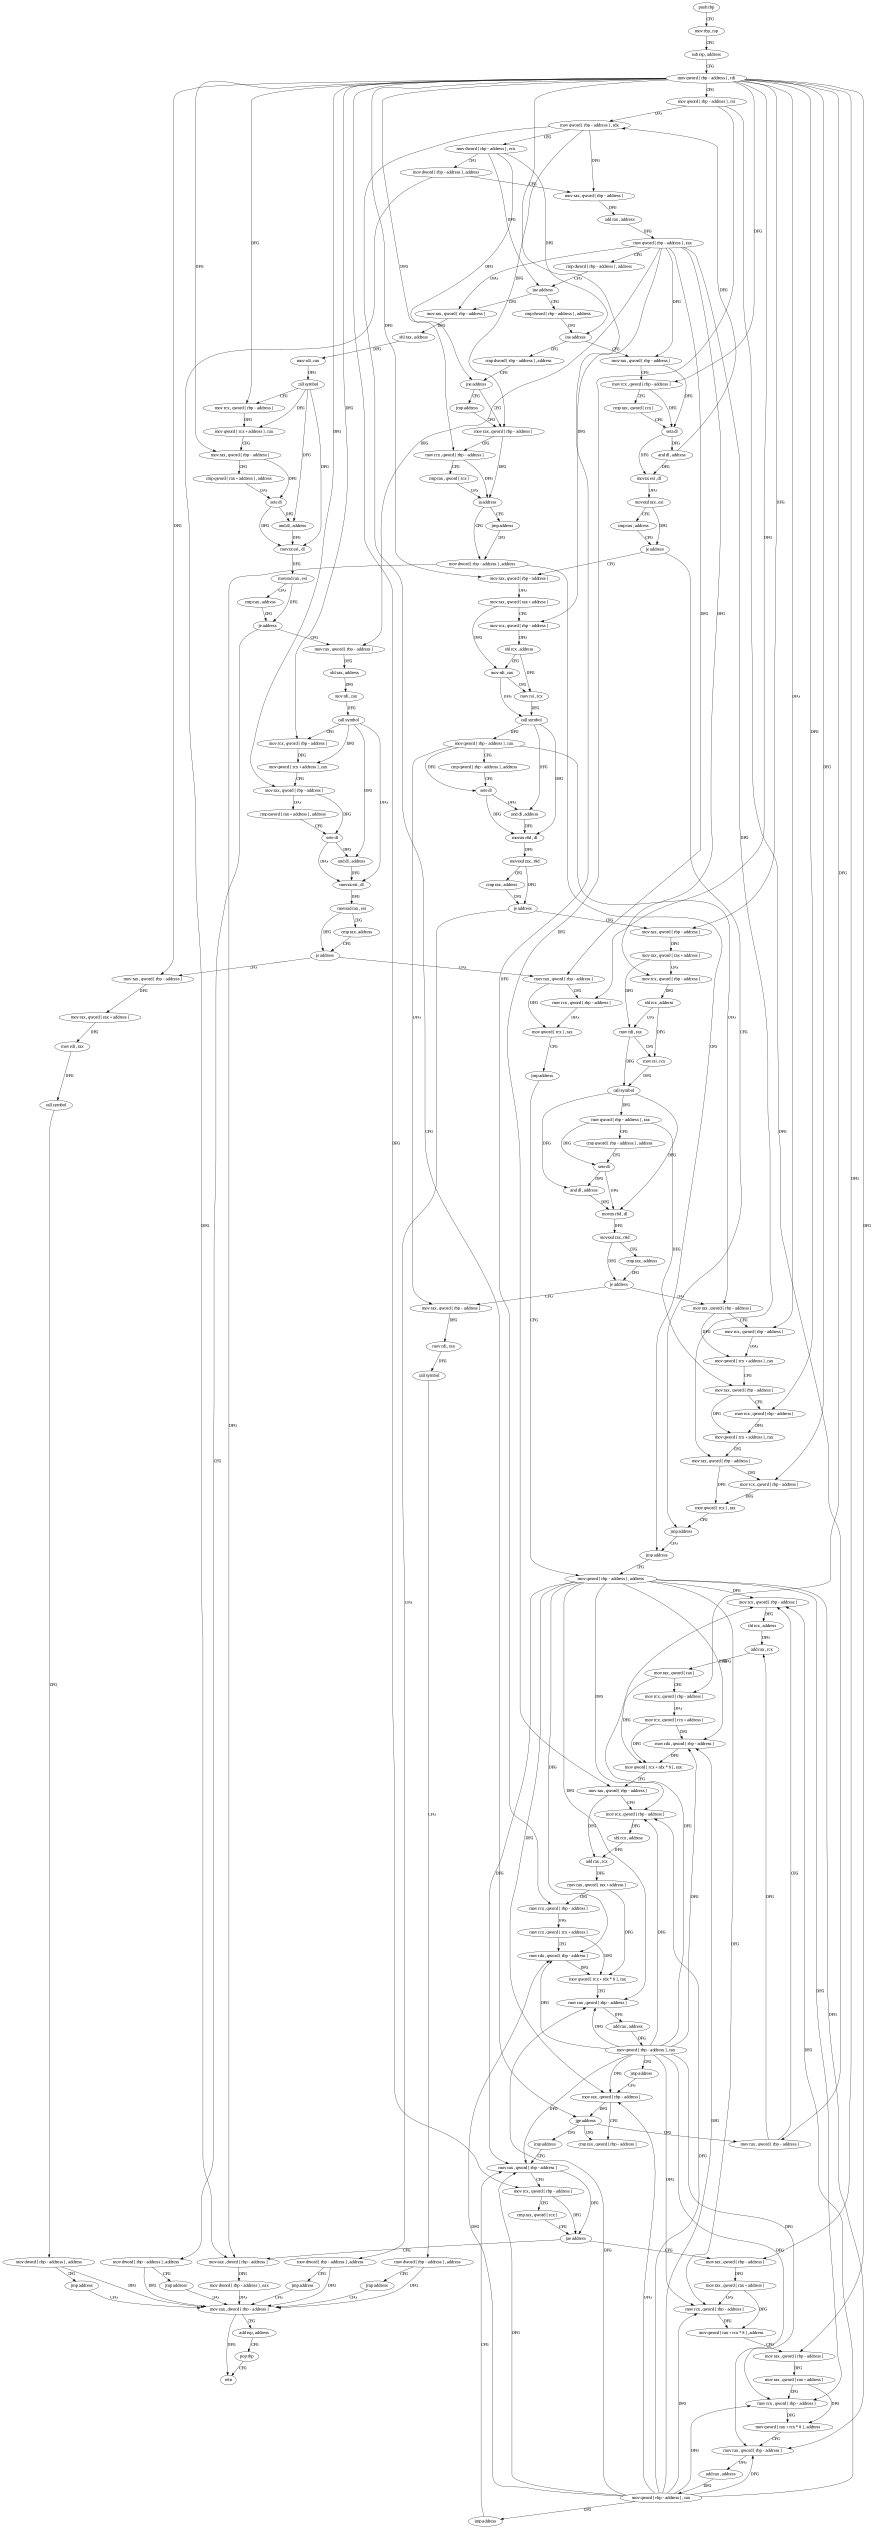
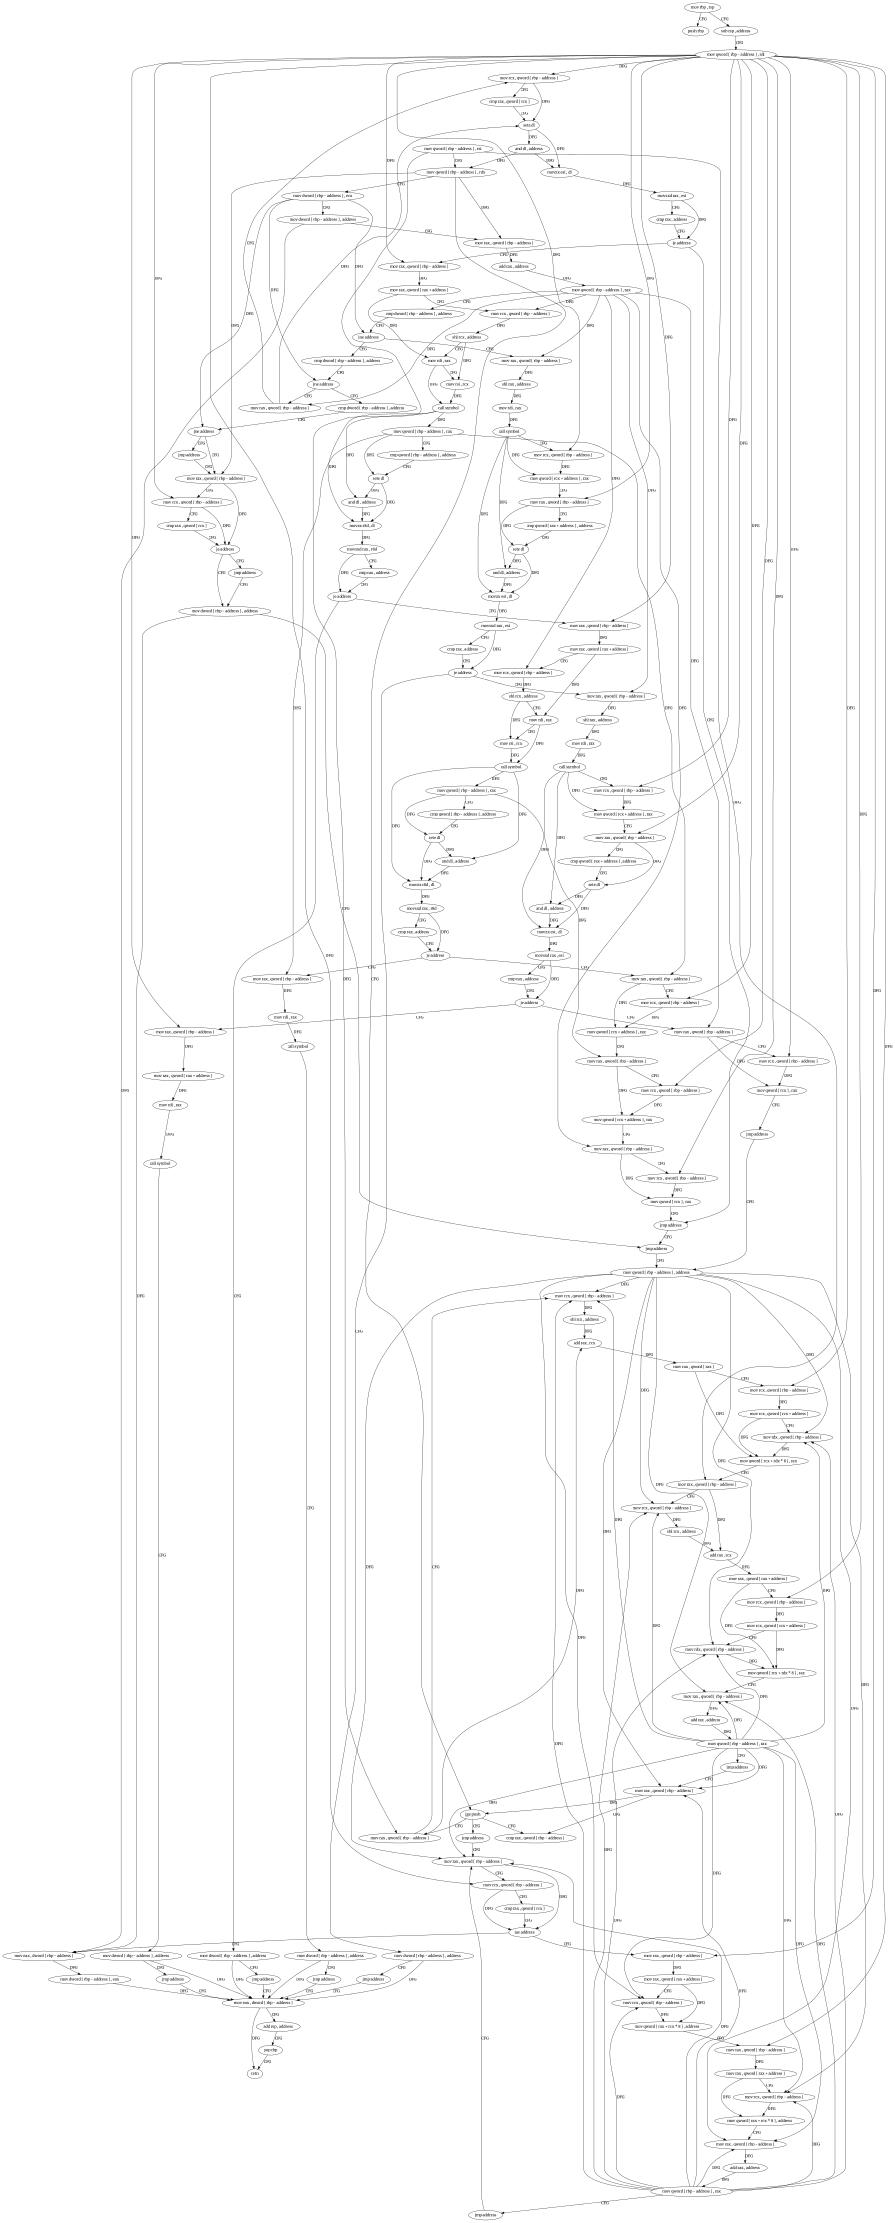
(706, 18) -> (700, 18)
(706, 89) -> none
(586, 2121) -> (473, 1815)
